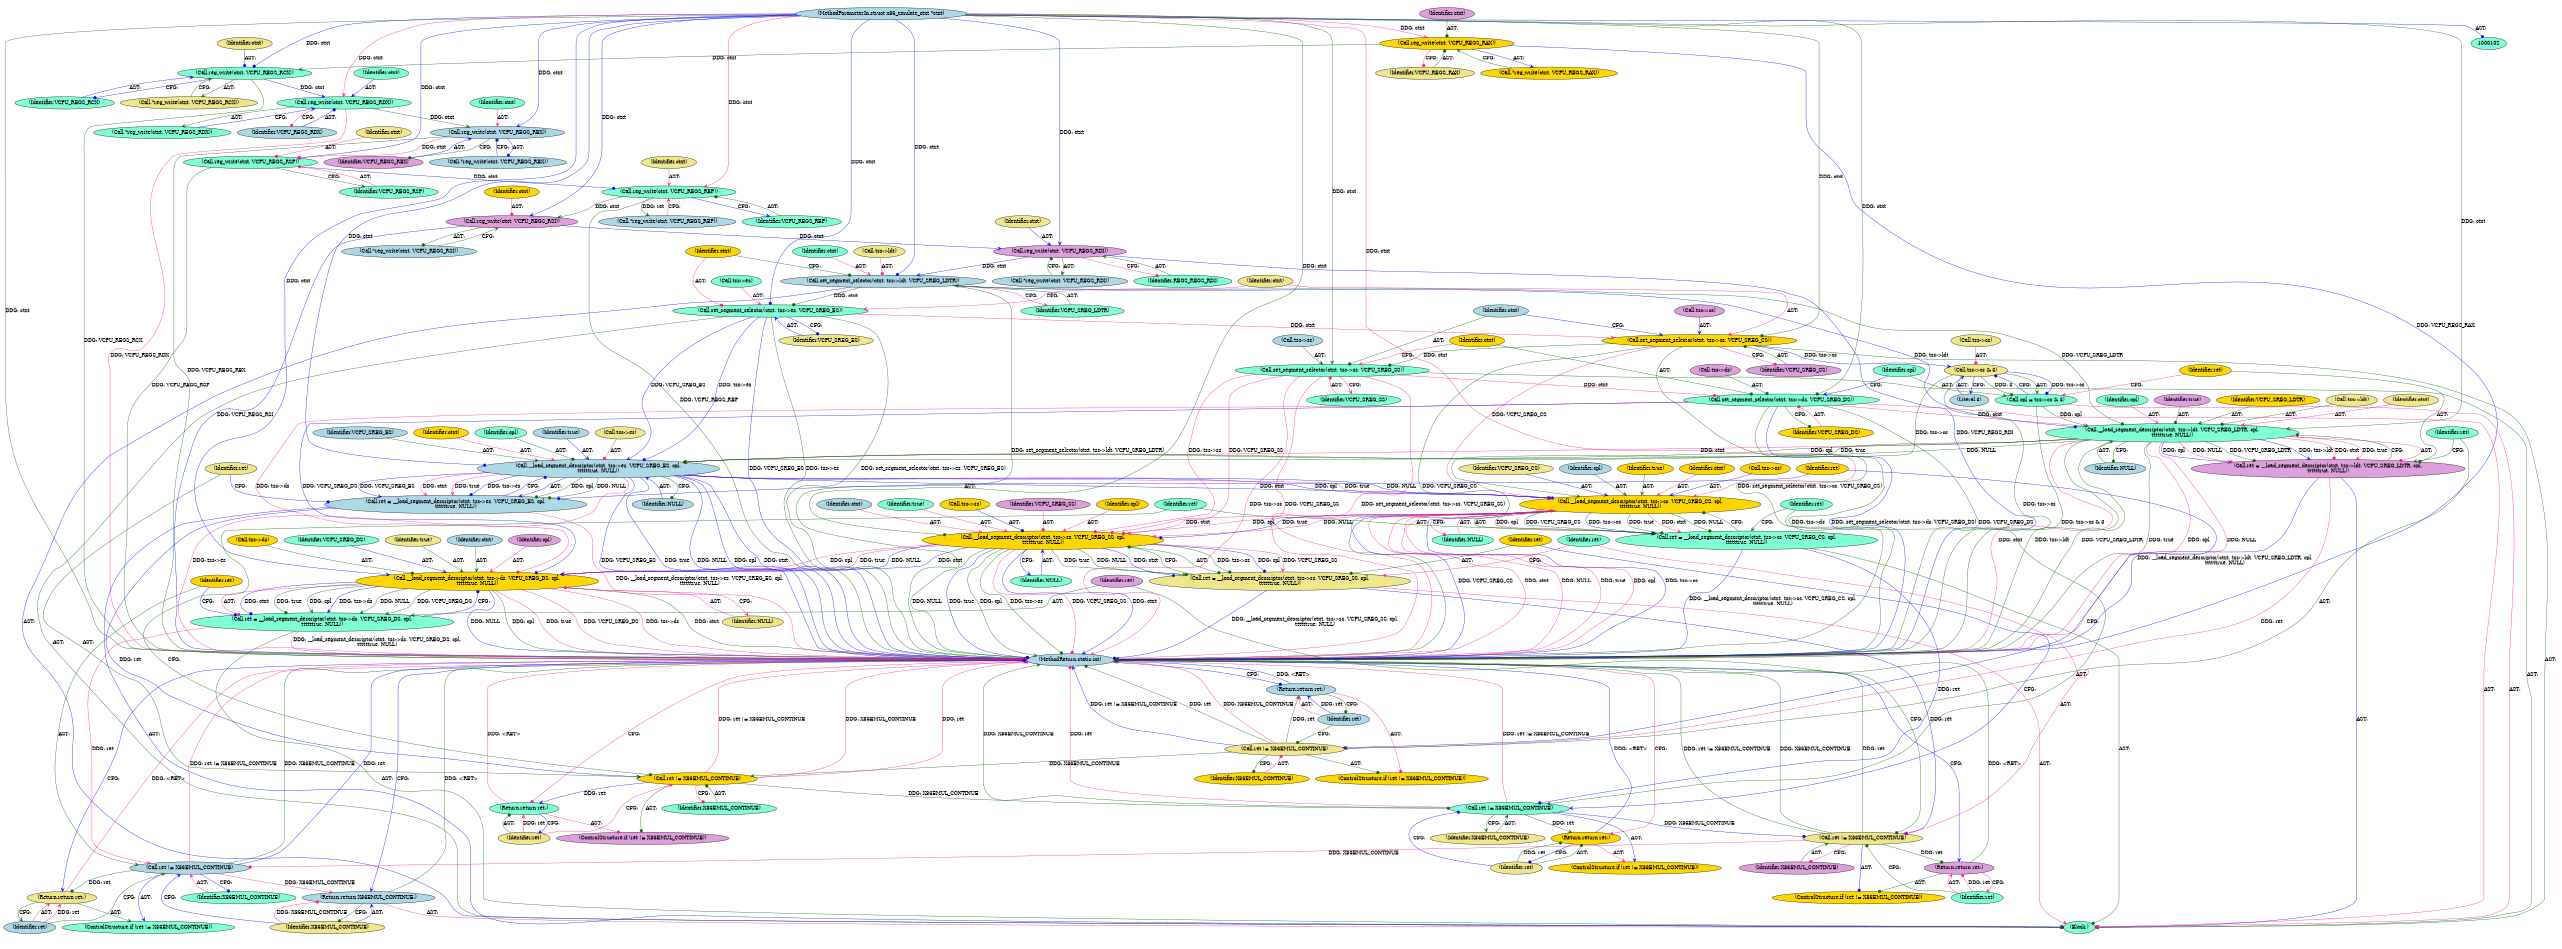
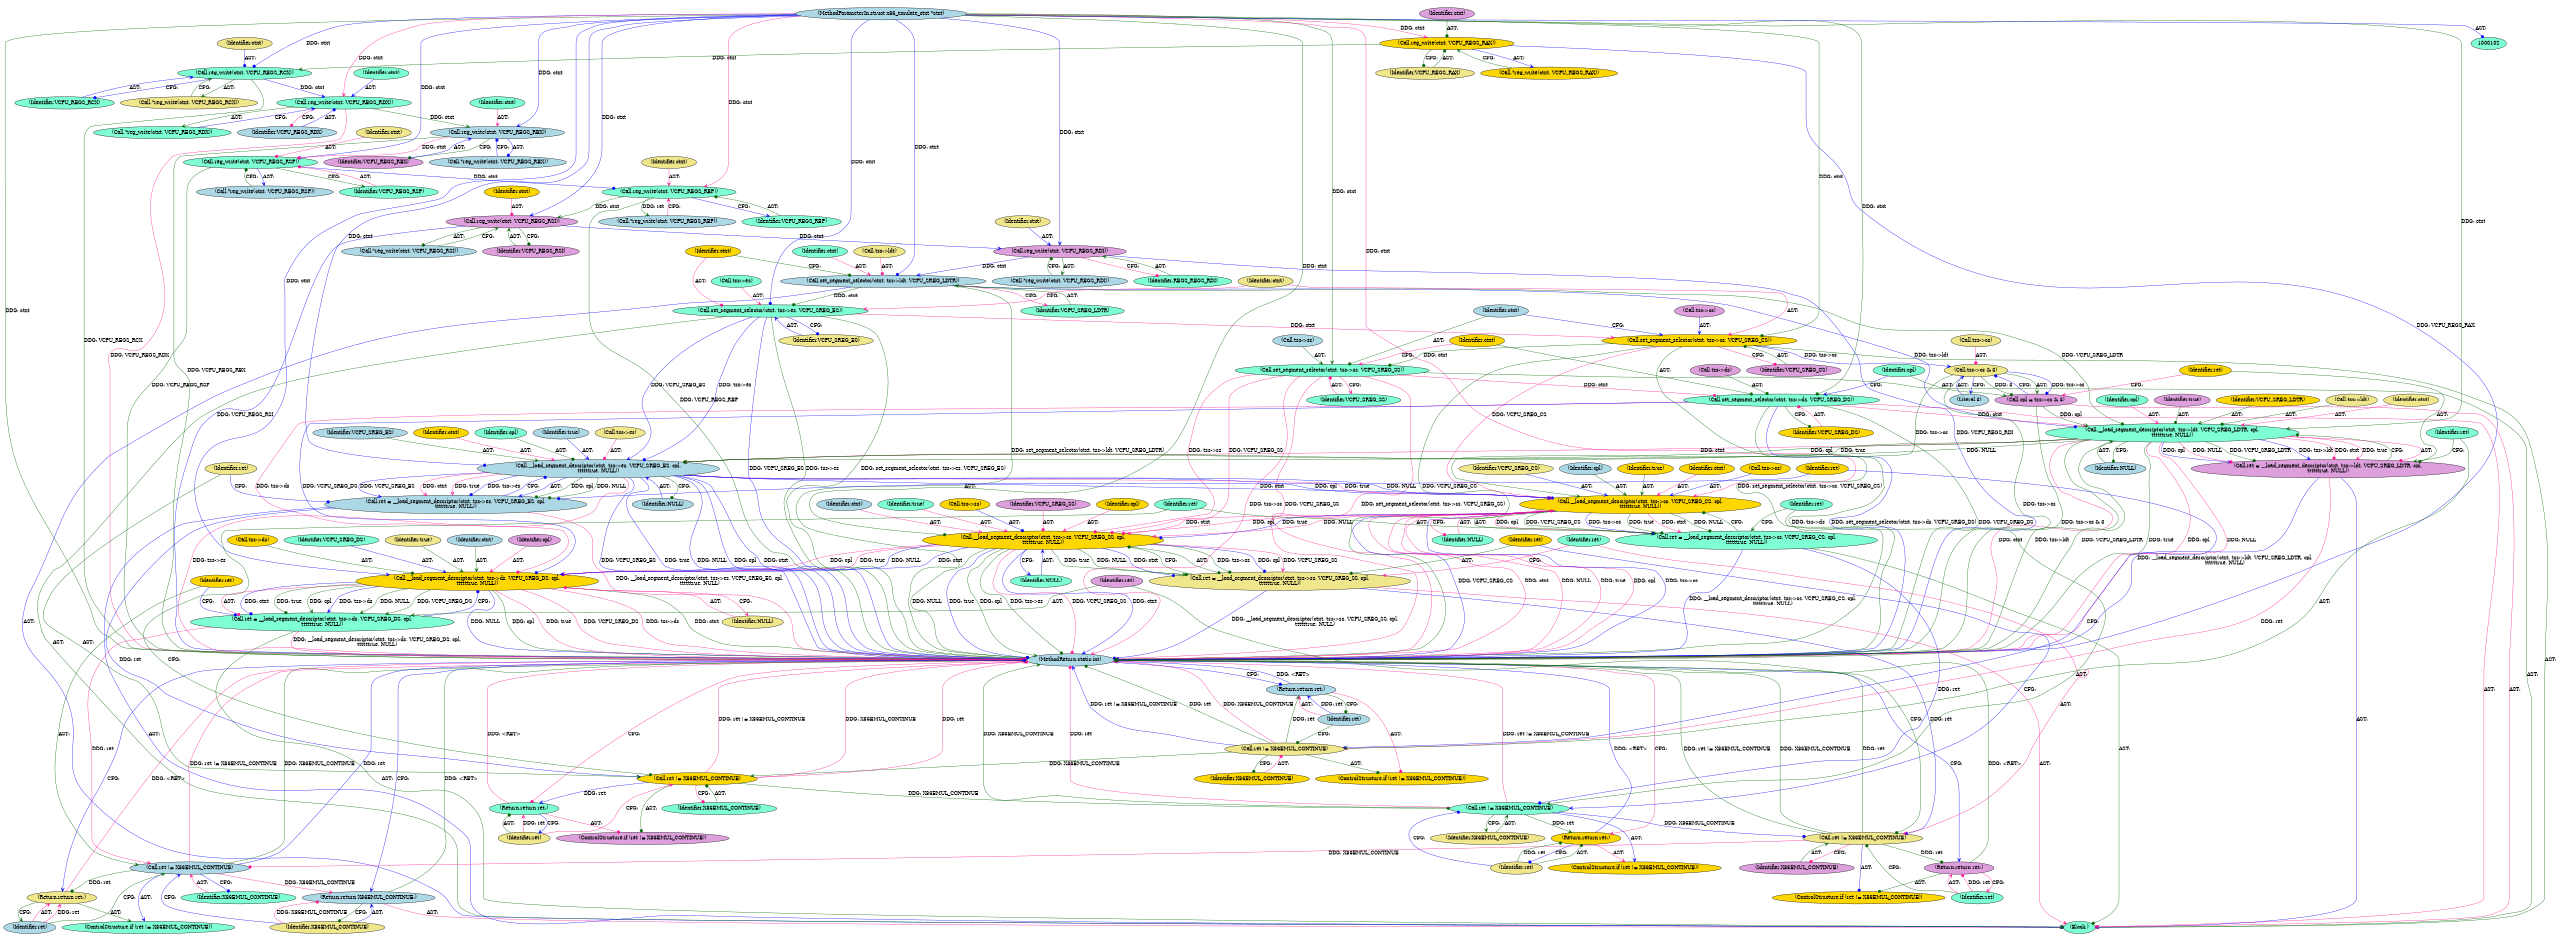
(1426, 56) -> (1426, 56)
none -> (265, 192)
none -> (531, 252)
(2036, 400) -> (2036, 400)
